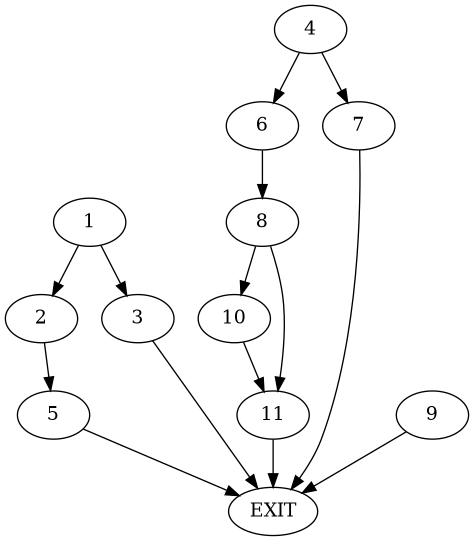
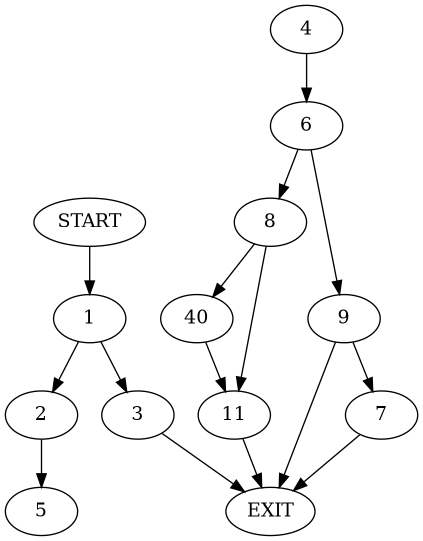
(332, 72) -> (360, 361)
none -> (324, 216)
none -> (90, 222)
(234, 319) -> (197, 319)
(155, 460) -> none
